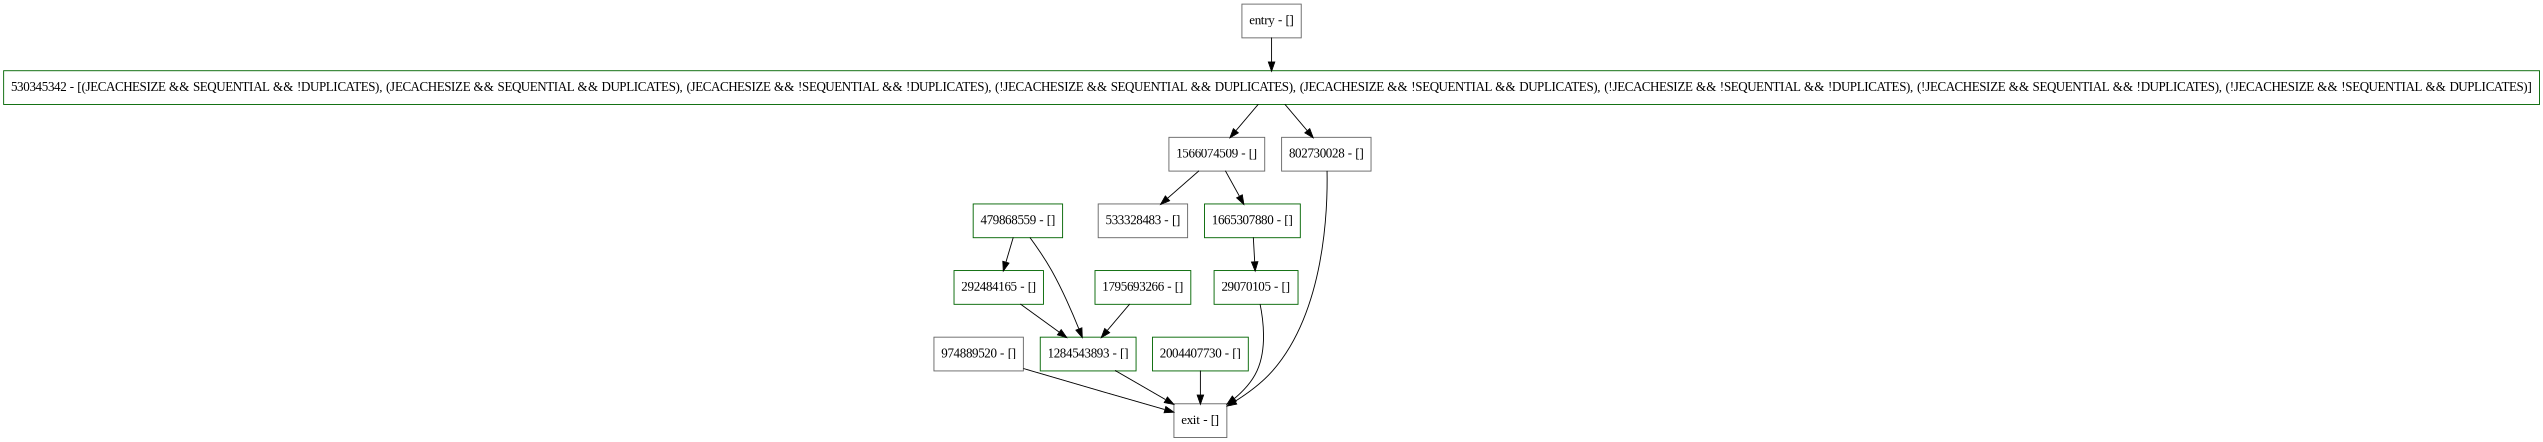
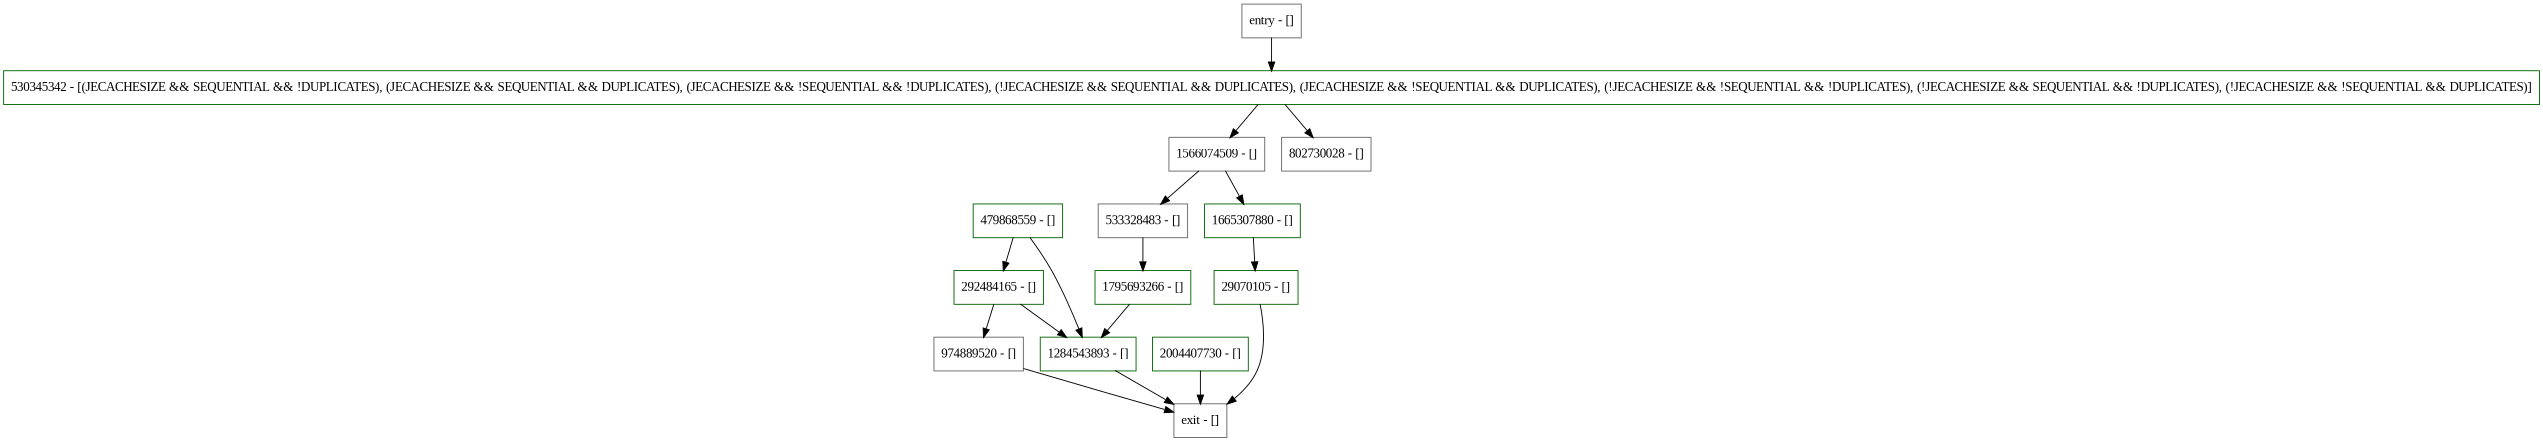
none -> (1143, 250)
(1310, 299) -> none
none -> (990, 316)
